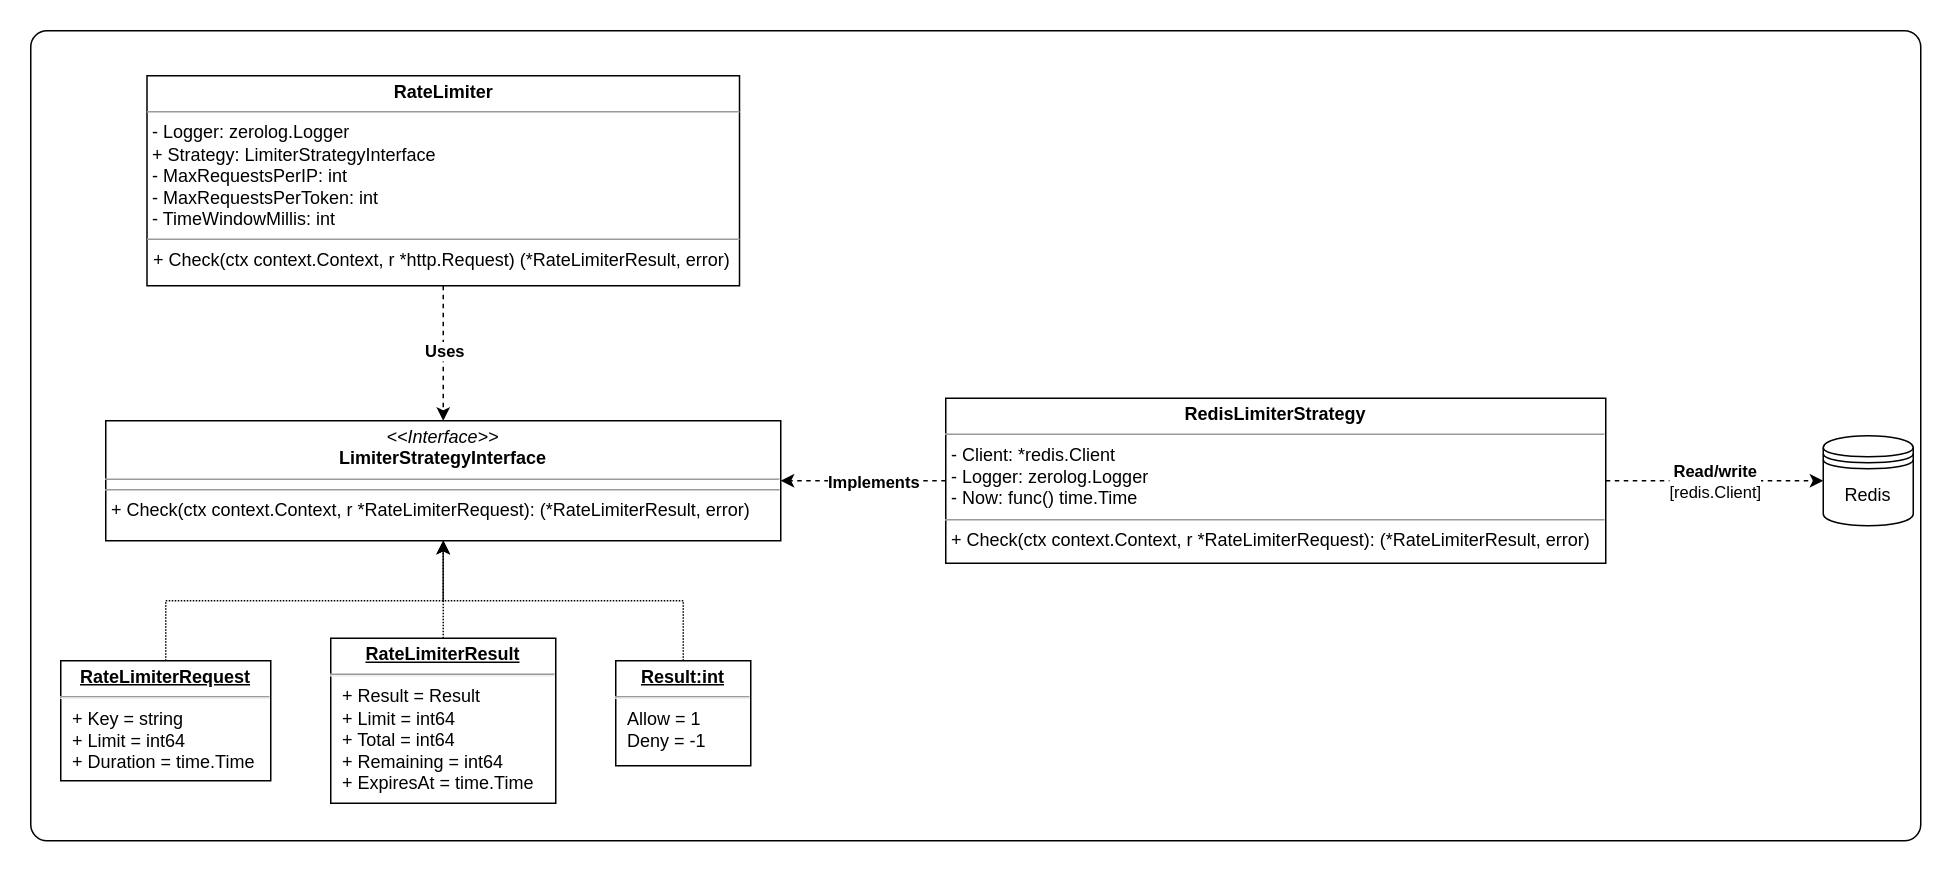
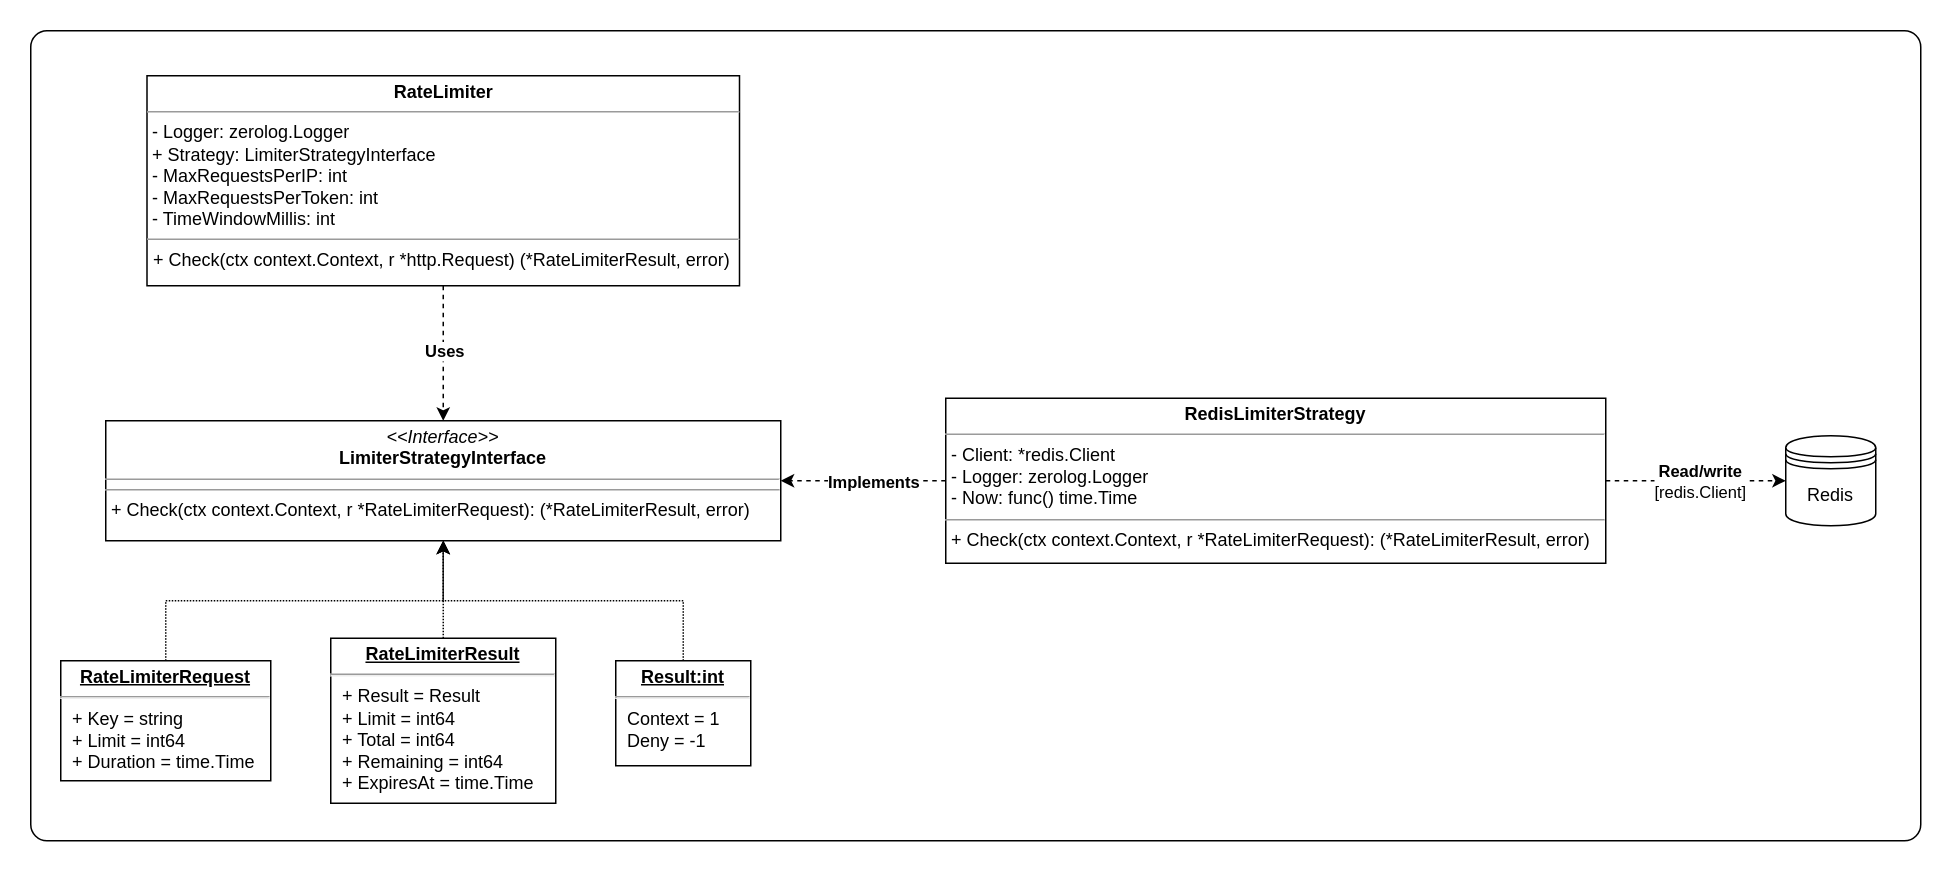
(1868, 481) -> (1831, 481)
(659, 693) -> (667, 693)
